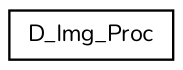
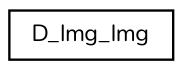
(91, 35) -> (91, 35)
